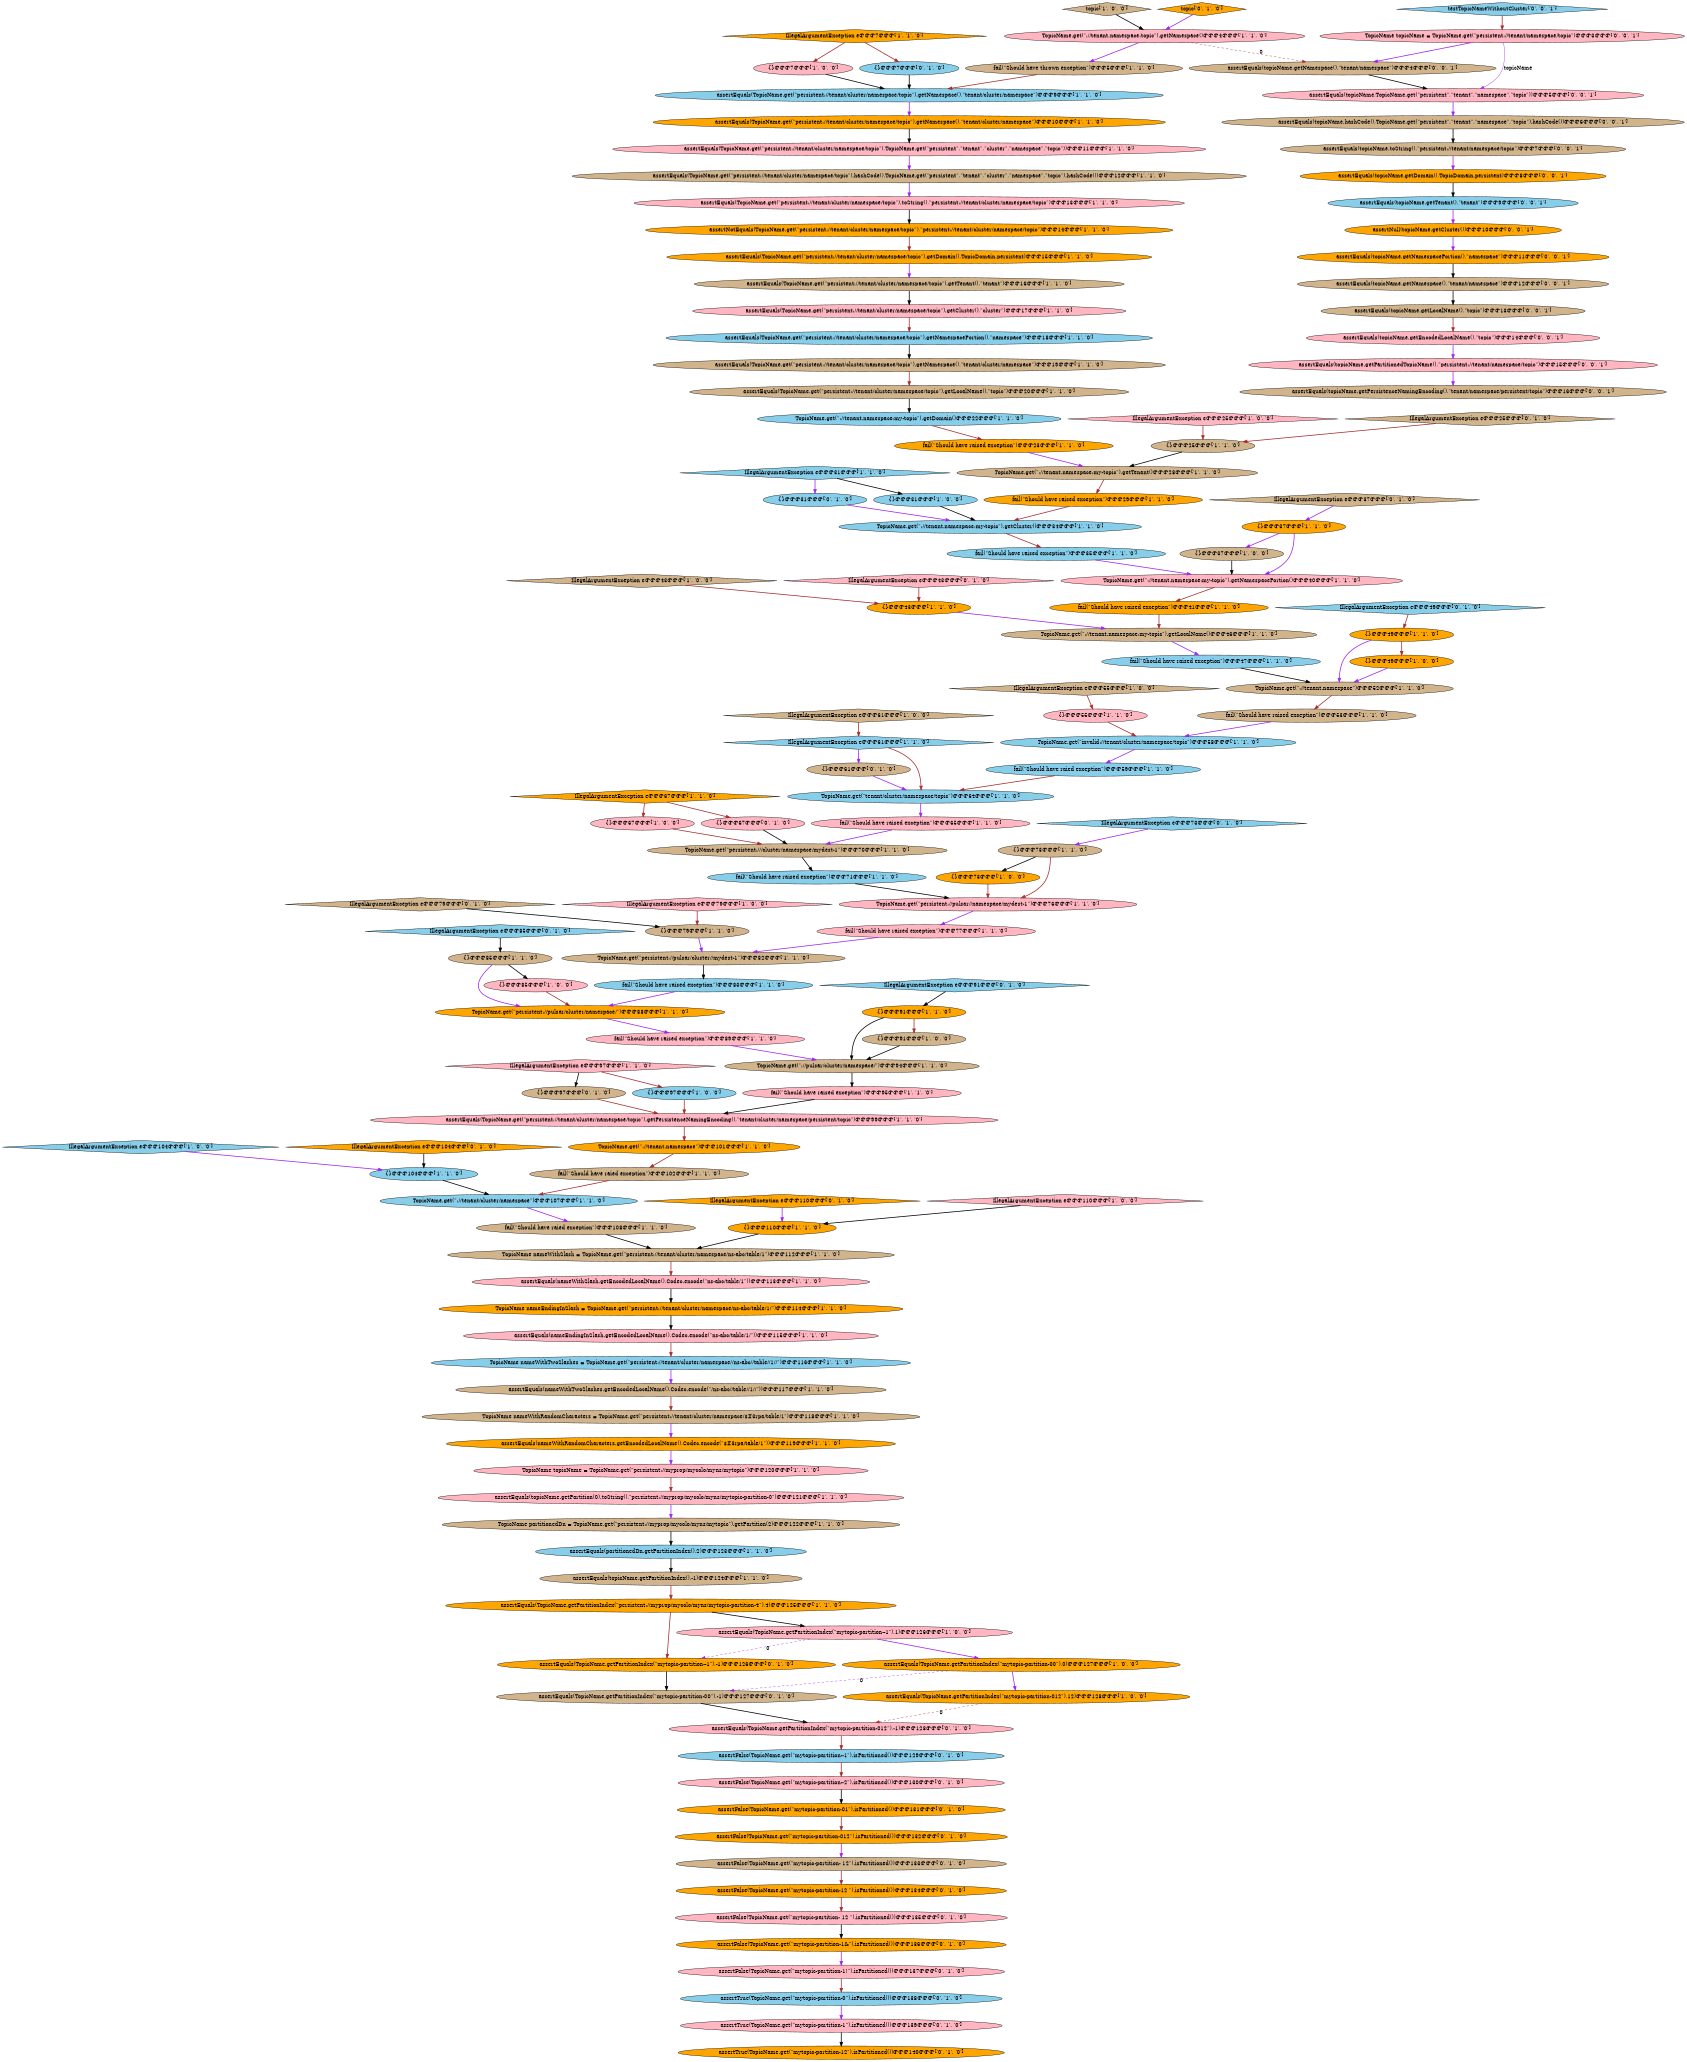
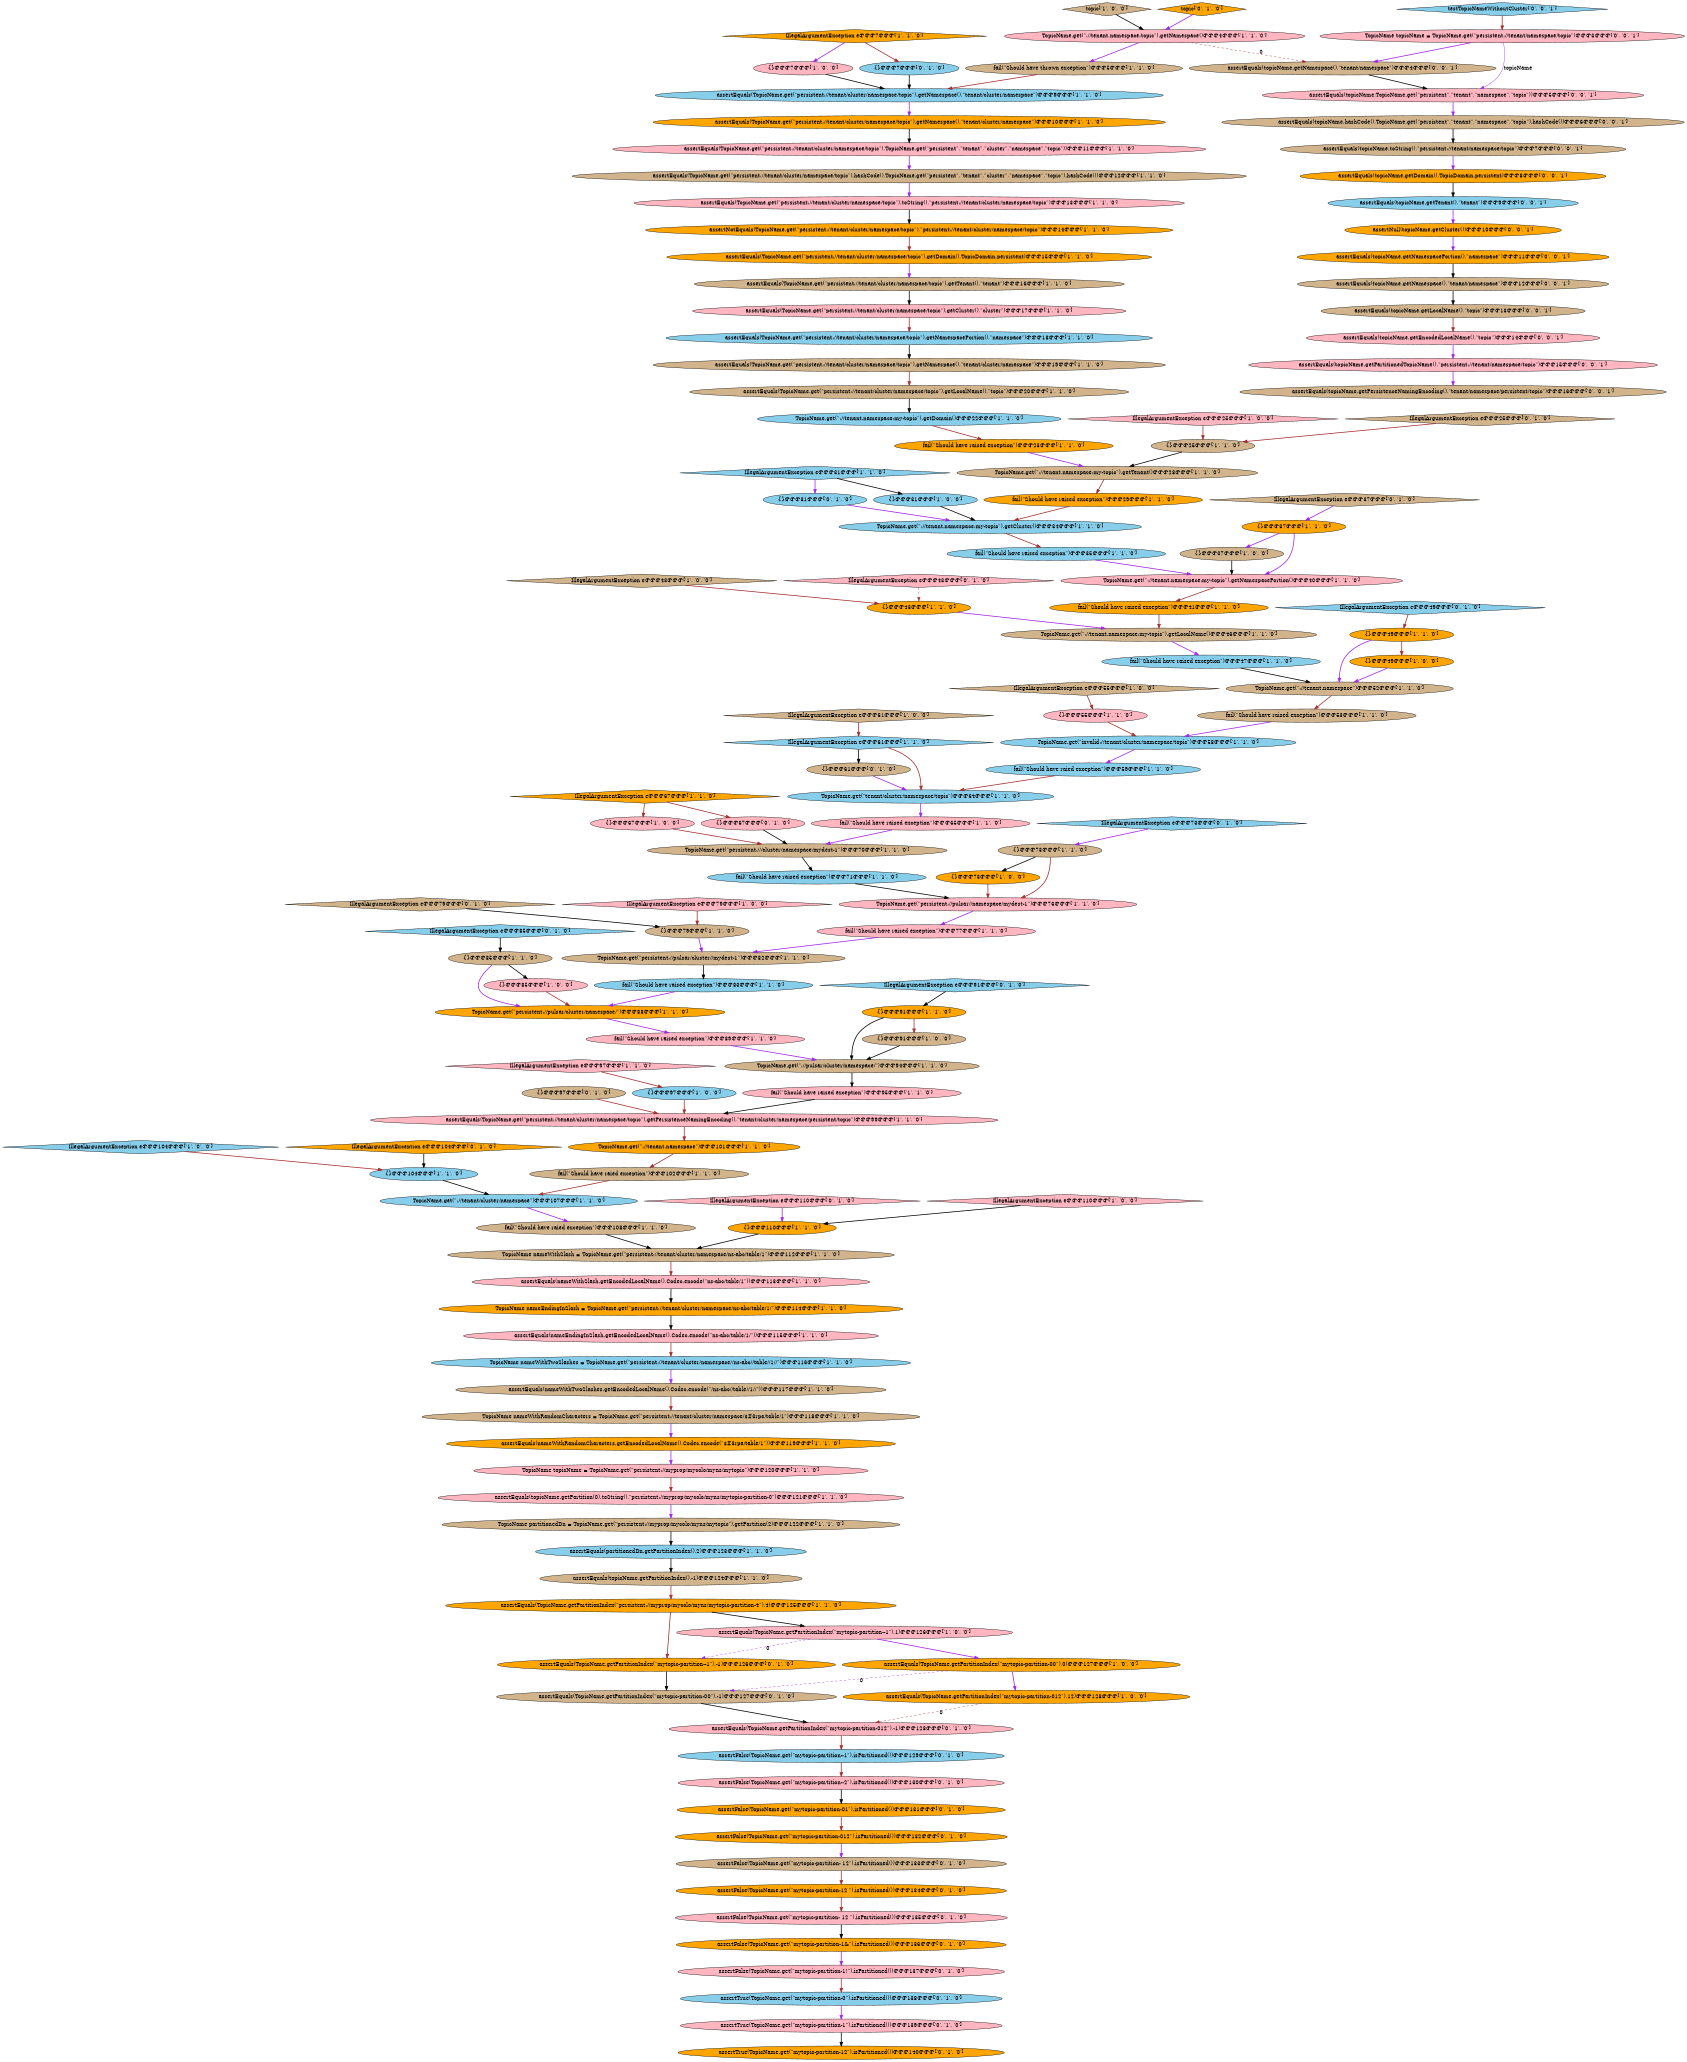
(831, 51) -> (831, 51)
(919, 592) -> (919, 592)
(859, 754) -> (859, 754)
(578, 1078) -> none
(282, 1161) -> (282, 1161)
(782, 1201) -> (782, 1201)
